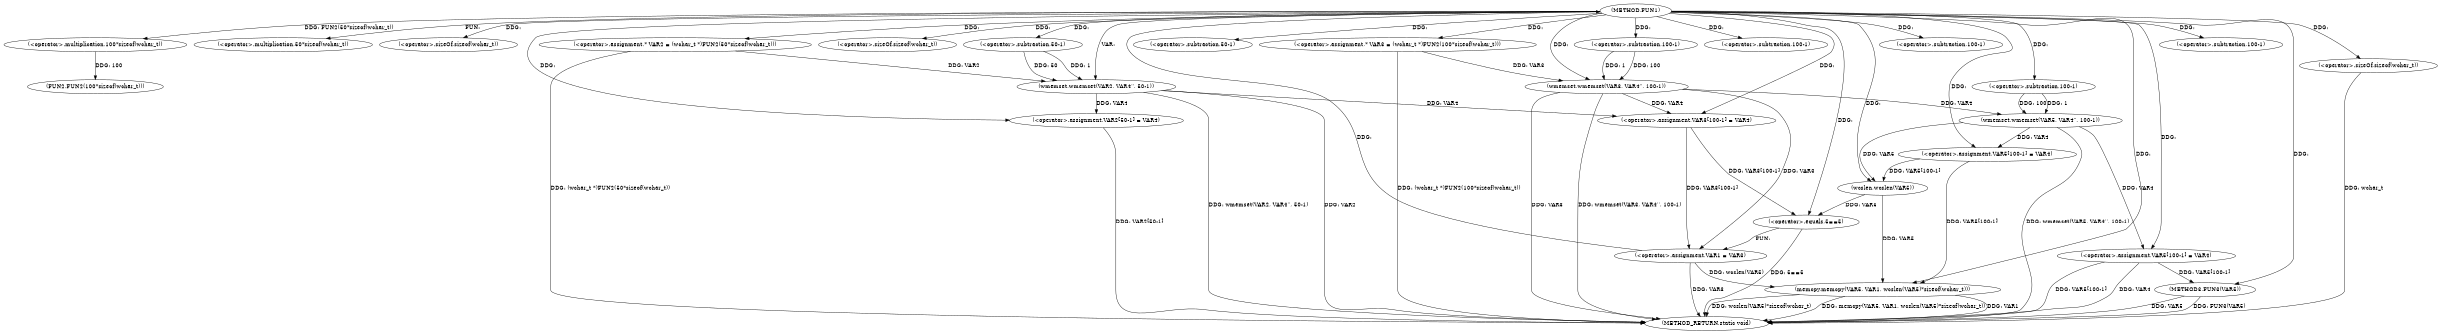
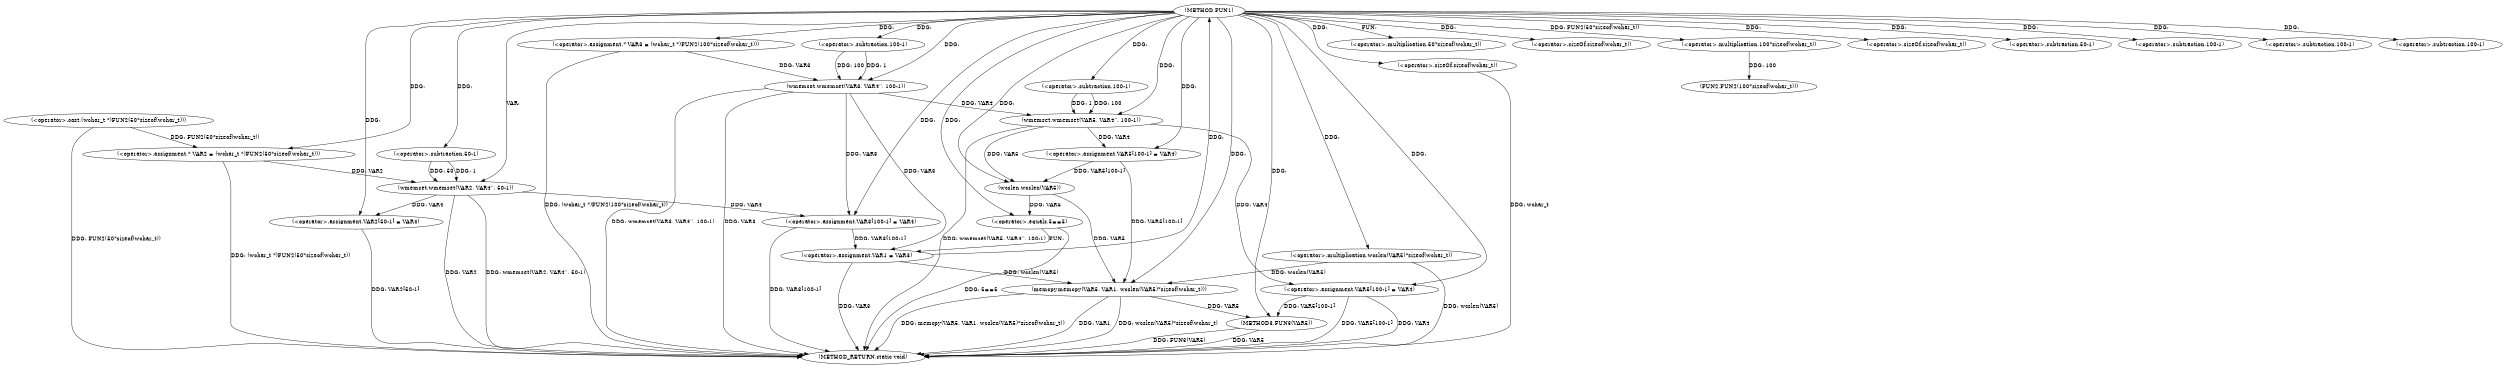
none -> (1158, 68)
(1668, 104) -> (862, 154)
none -> (109, 121)
(1735, 178) -> (770, 301)
none -> (1371, 256)
none -> (1198, 307)
